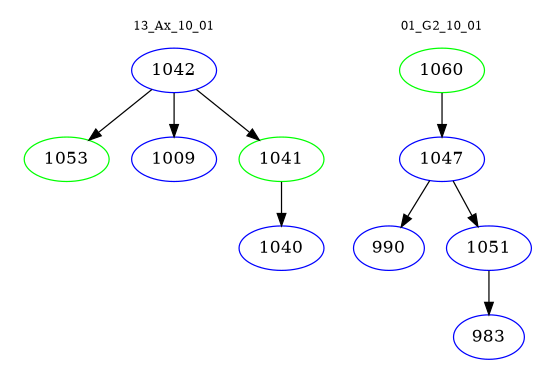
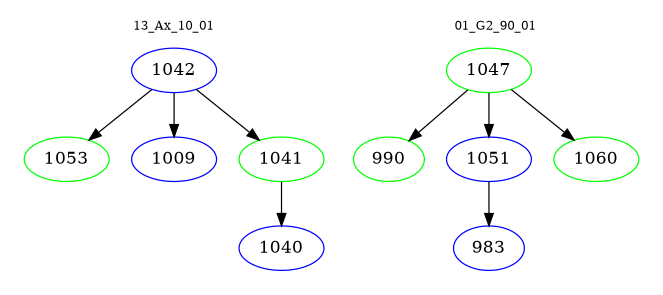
(442, 27) -> (496, 27)
(442, 109) -> (538, 111)
(442, 159) -> (489, 70)
(389, 248) -> (389, 159)
